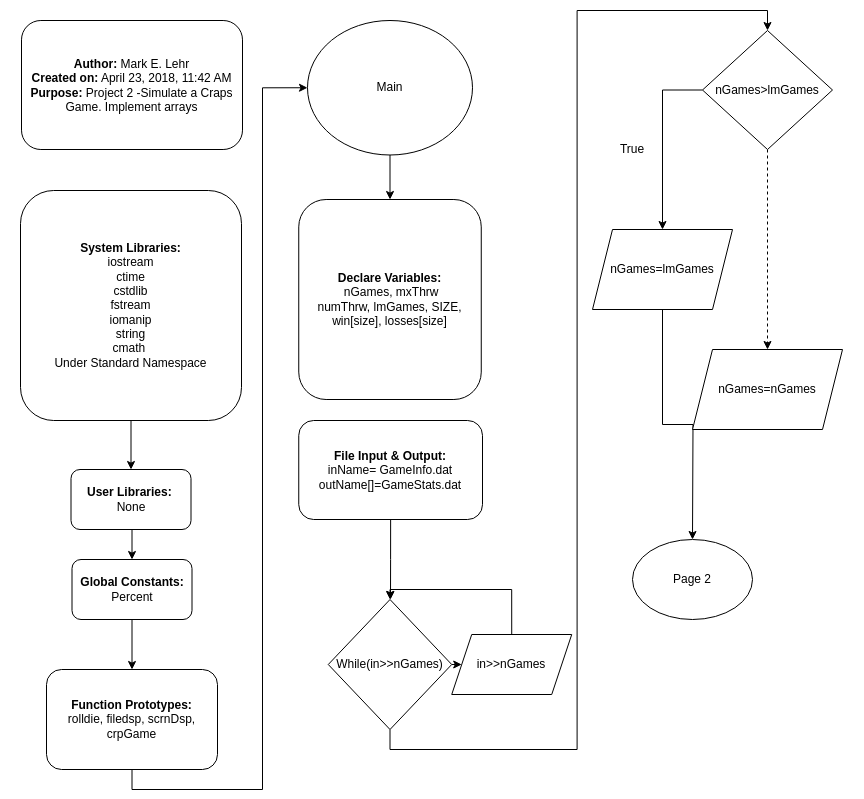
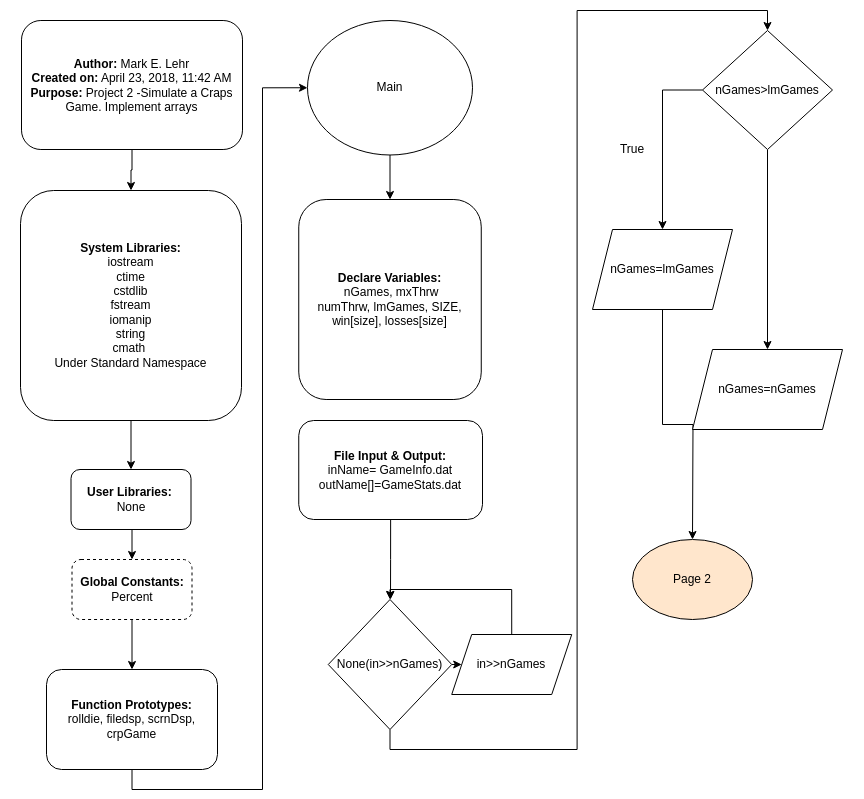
none -> (132, 167)
(768, 246) -> (768, 246)
(693, 580) -> (693, 580)
(132, 590) -> (132, 590)
(390, 665) -> (390, 665)
